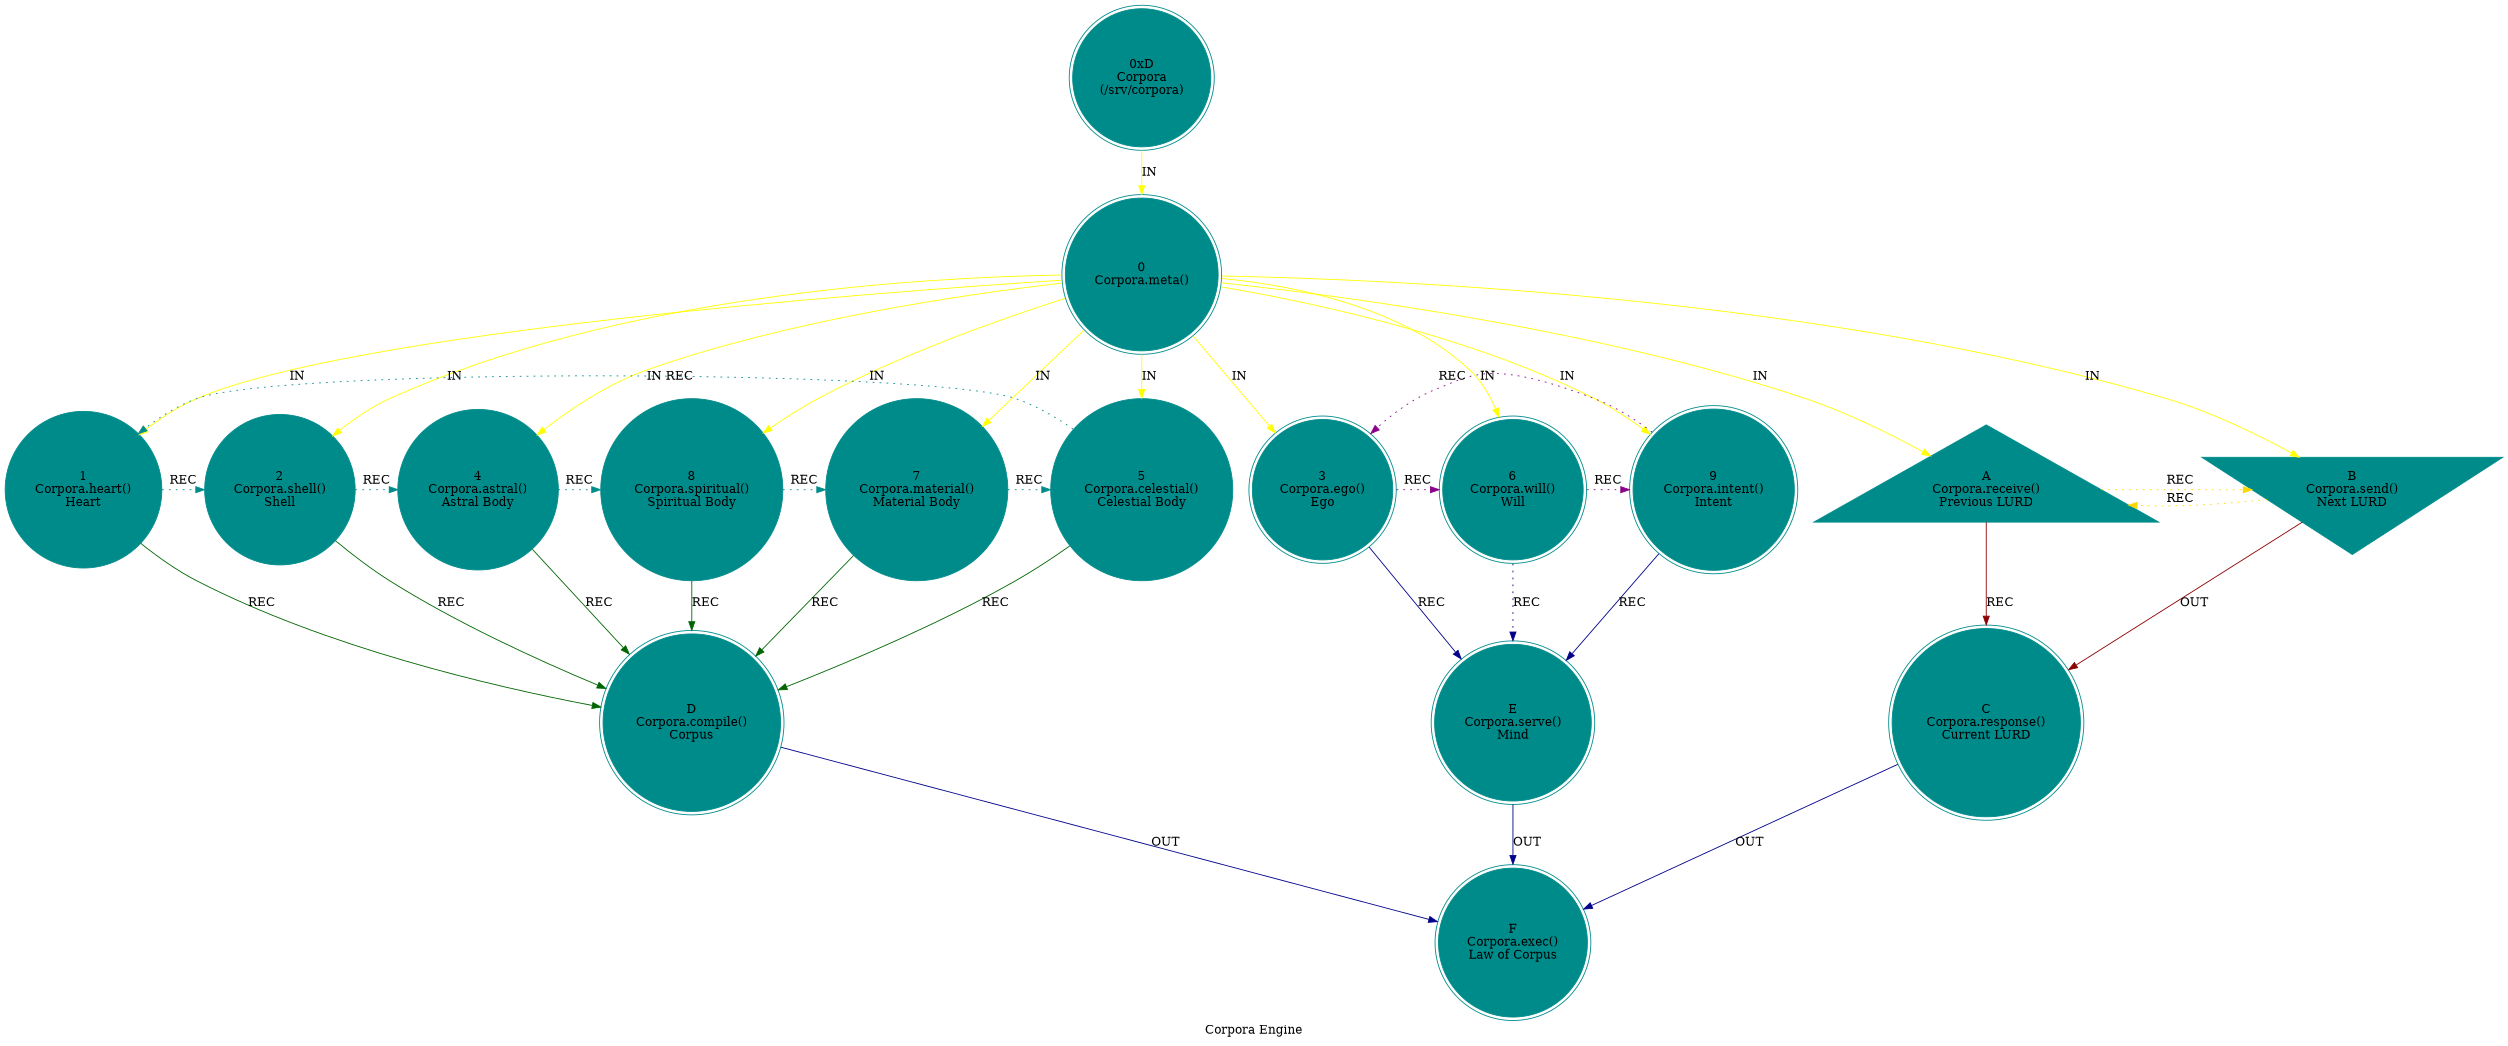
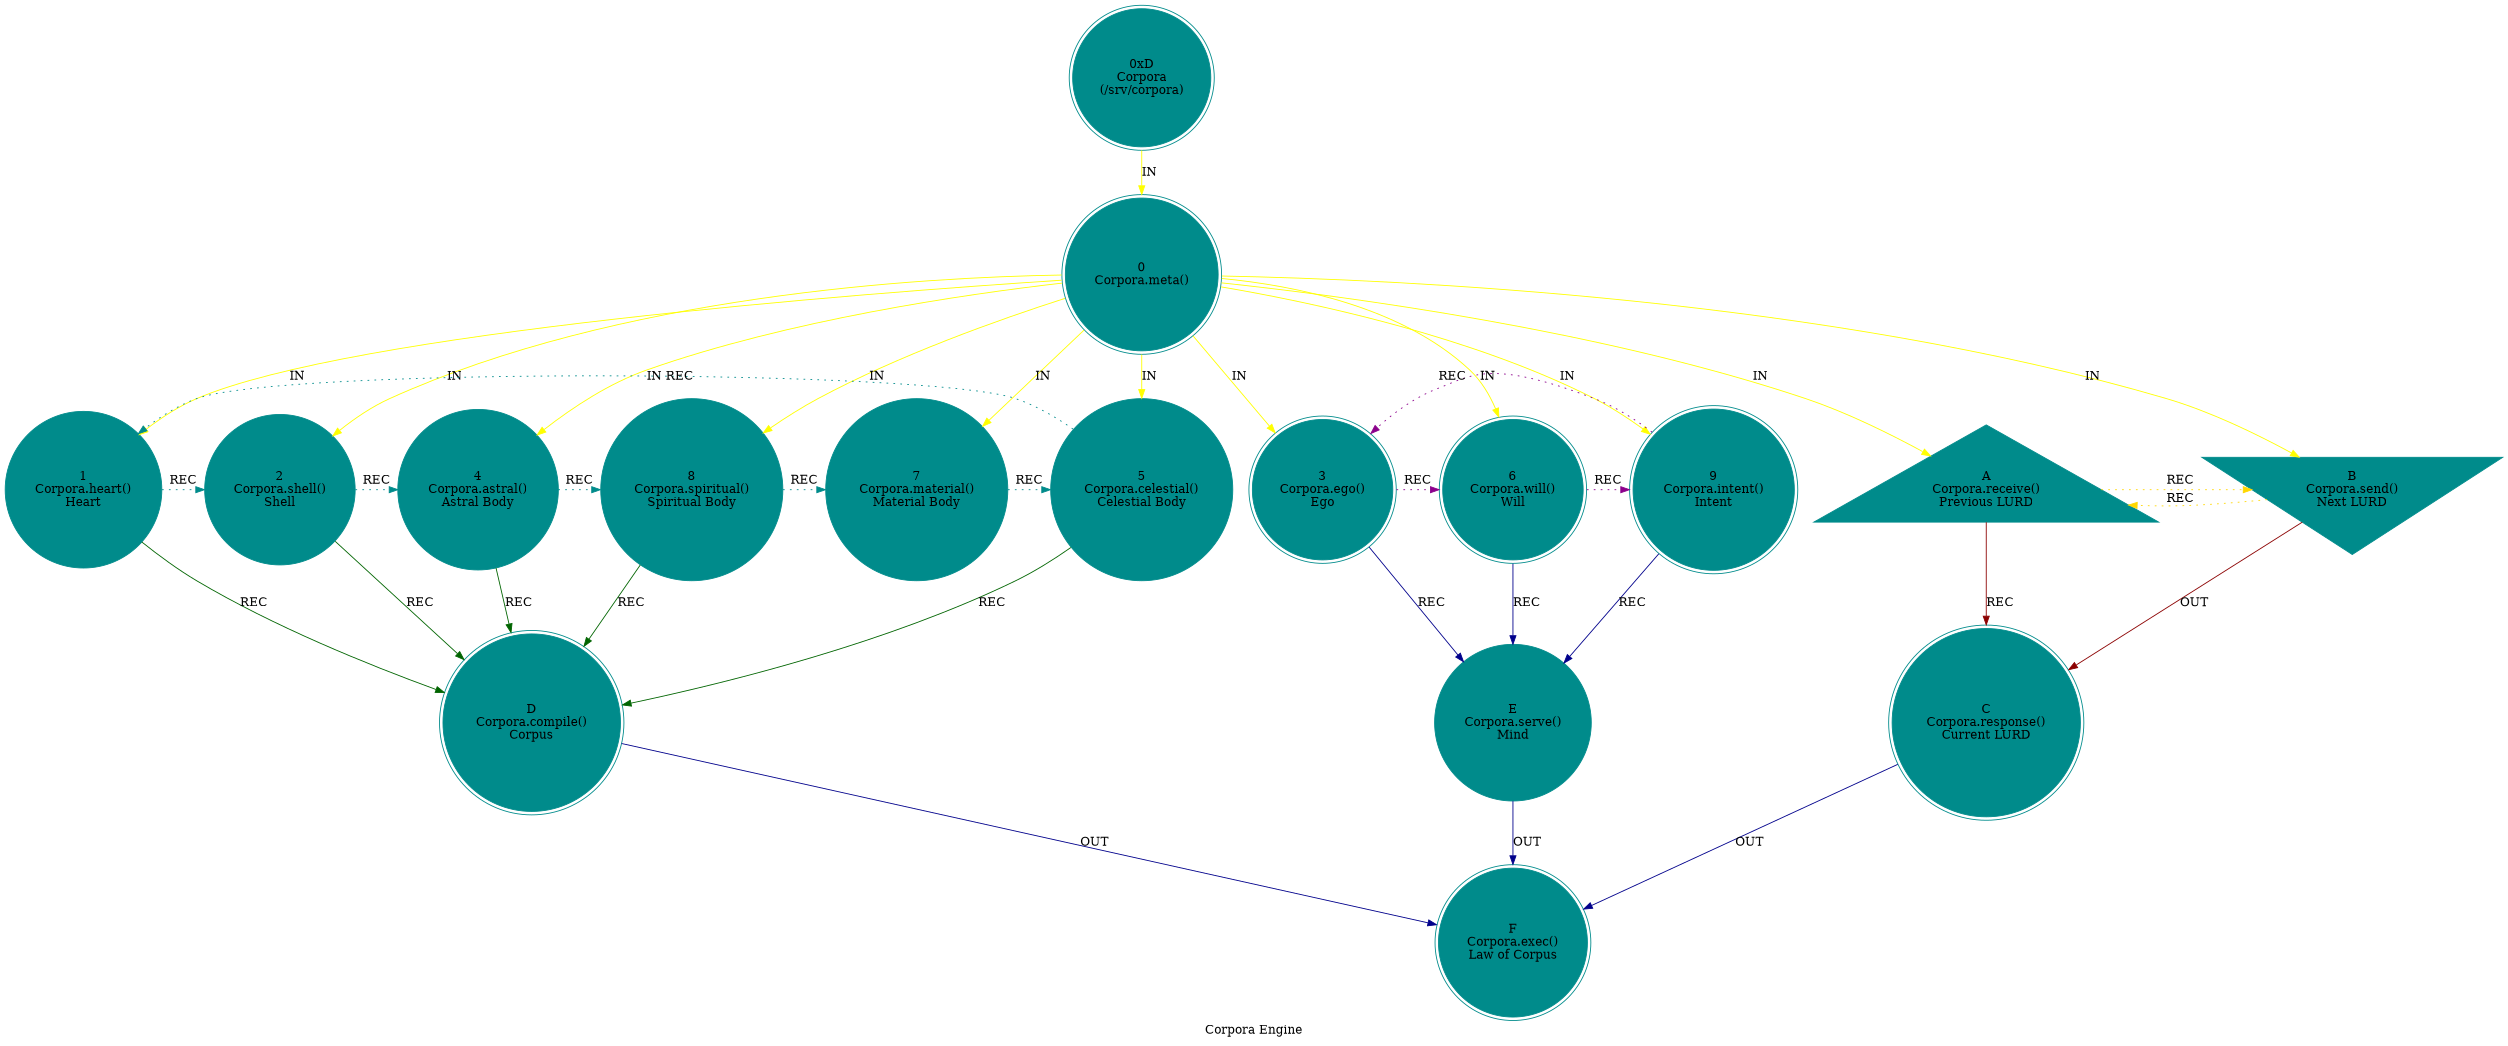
(1513, 598) -> (1513, 600)
(808, 603) -> none
(1513, 723) -> (1513, 723)
